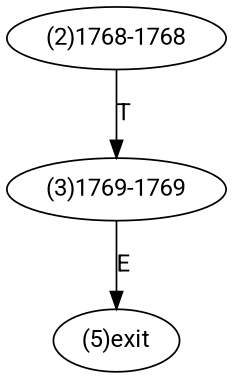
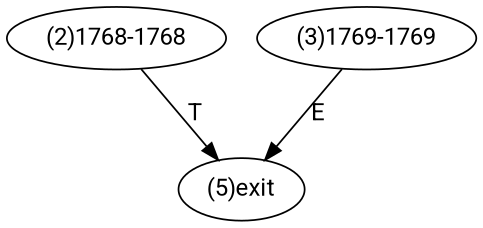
(116, 105) -> (174, 108)
